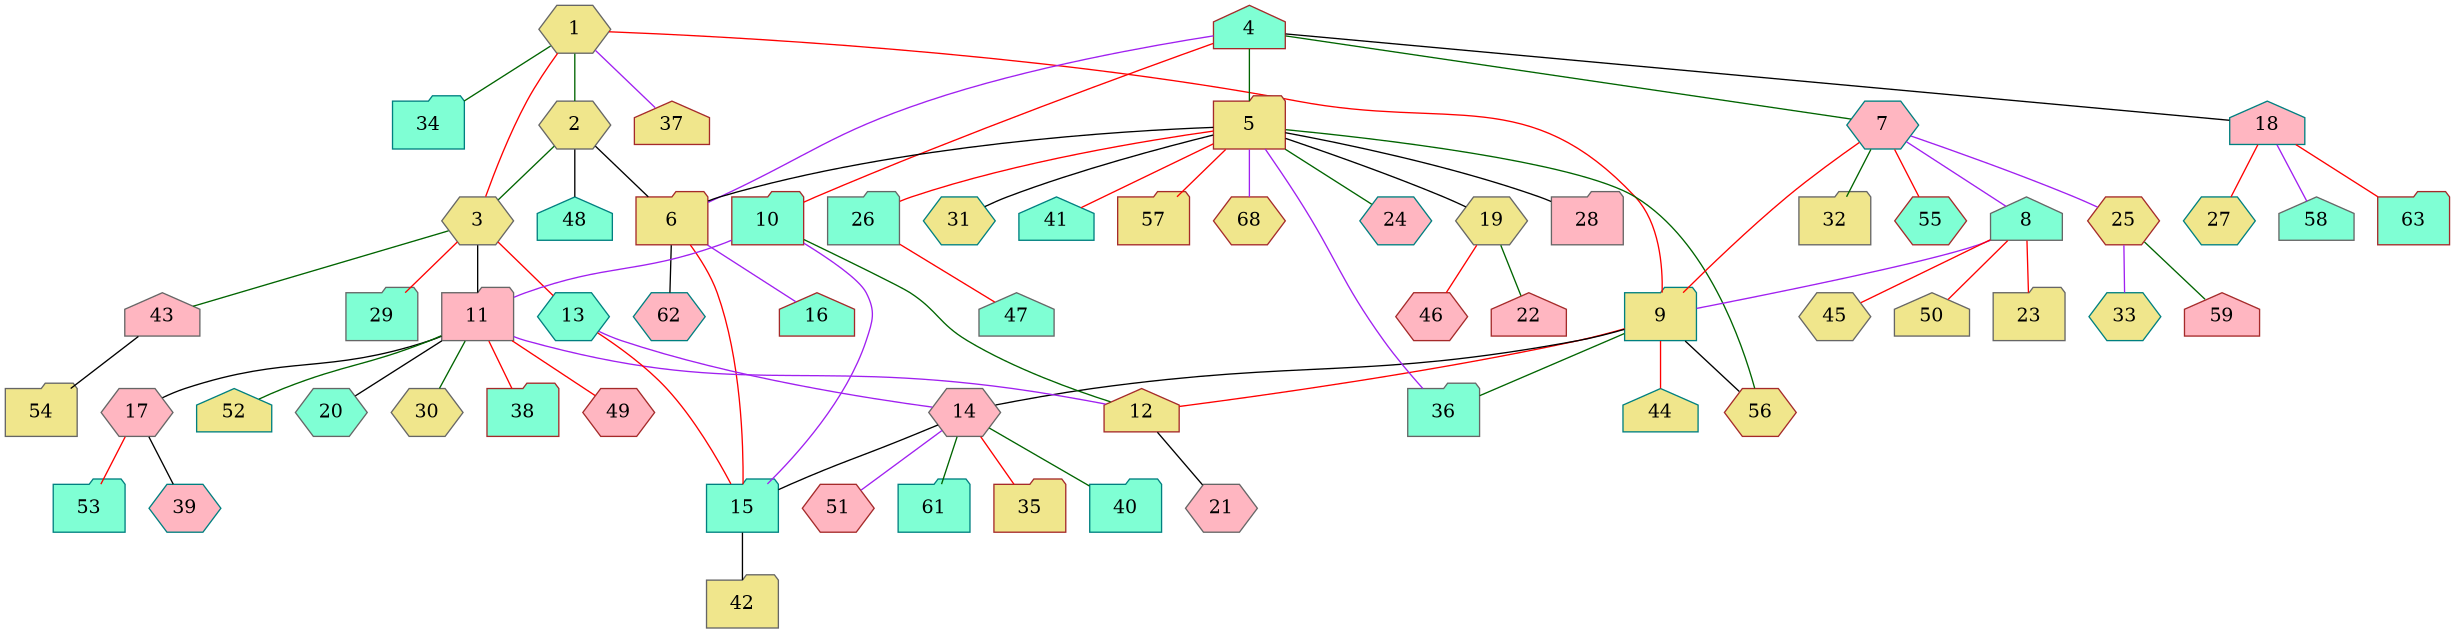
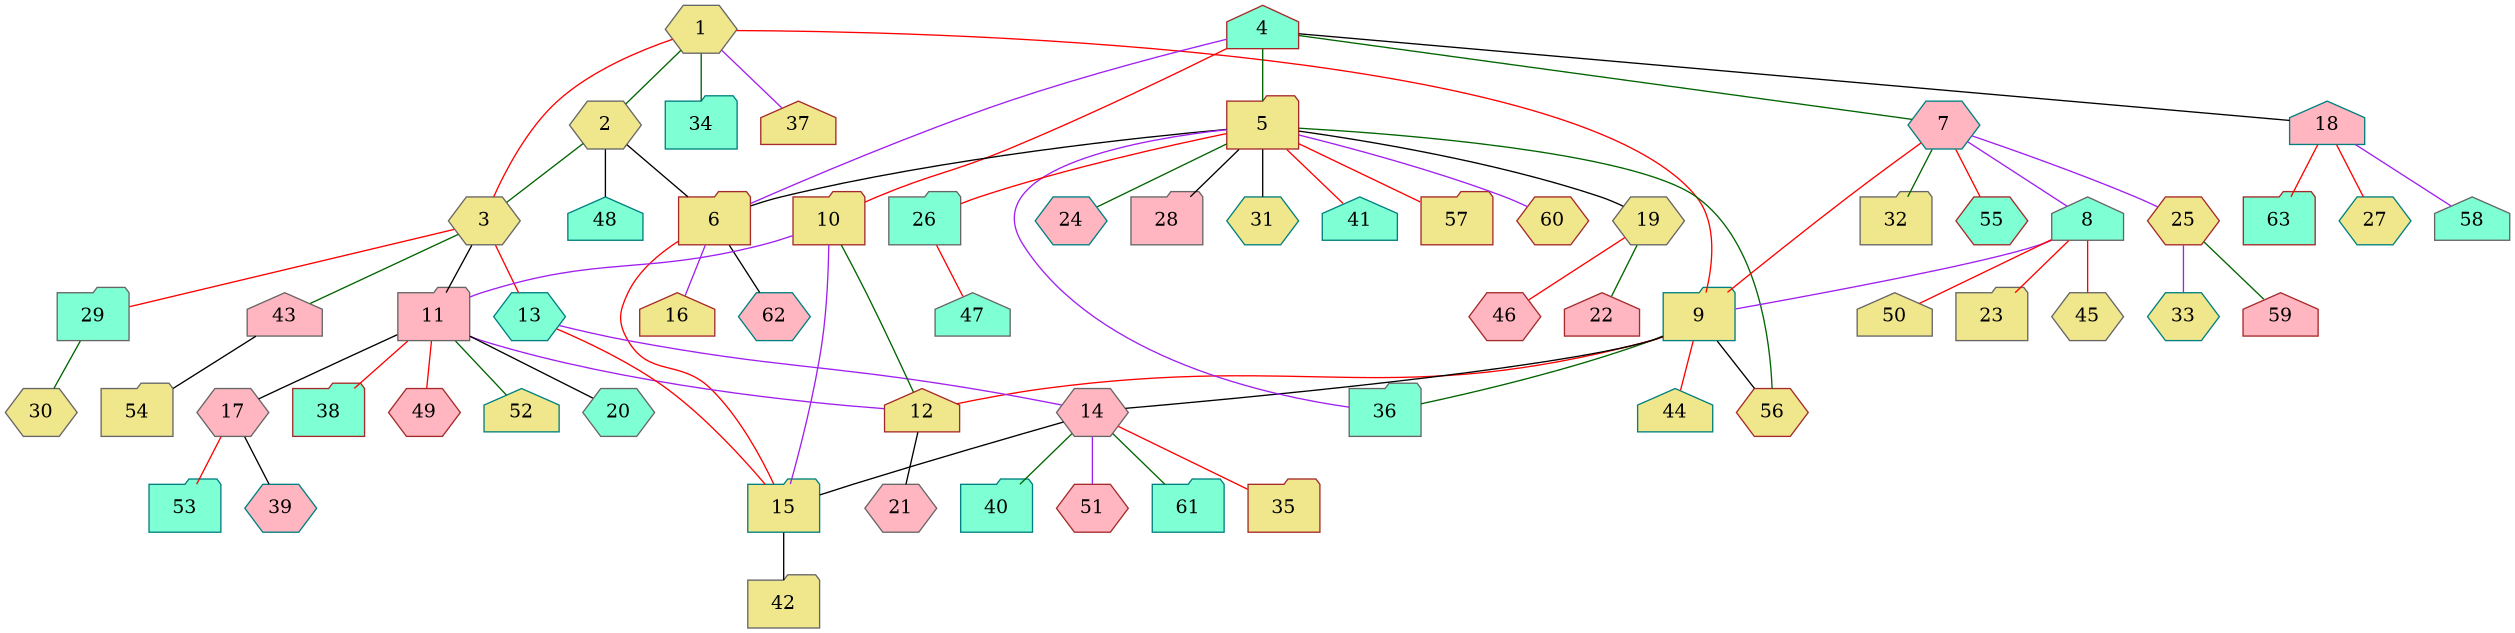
(768, 221) -> (829, 221)
(1249, 221) -> (1553, 221)
(817, 317) -> (677, 317)
(452, 365) -> (67, 365)
(742, 508) -> (784, 508)
